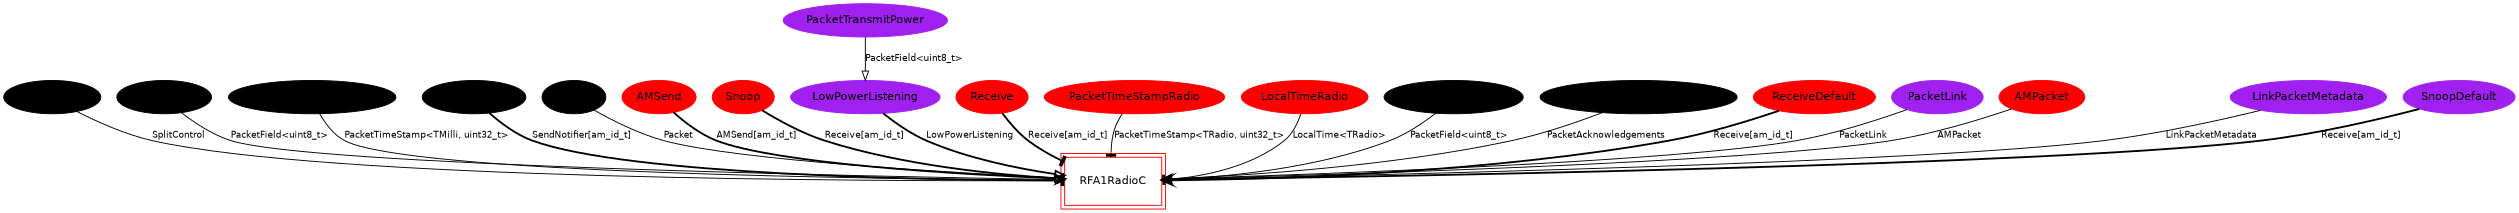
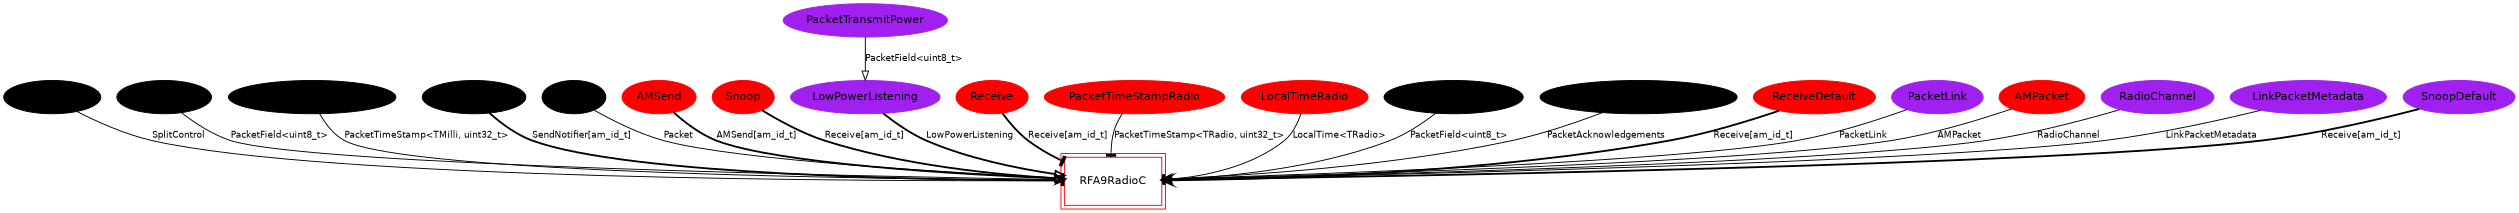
none -> (2158, 97)
(1113, 181) -> (1113, 181)
